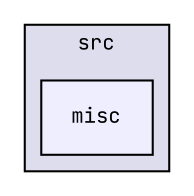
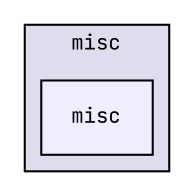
(97, 44) -> (97, 44)
